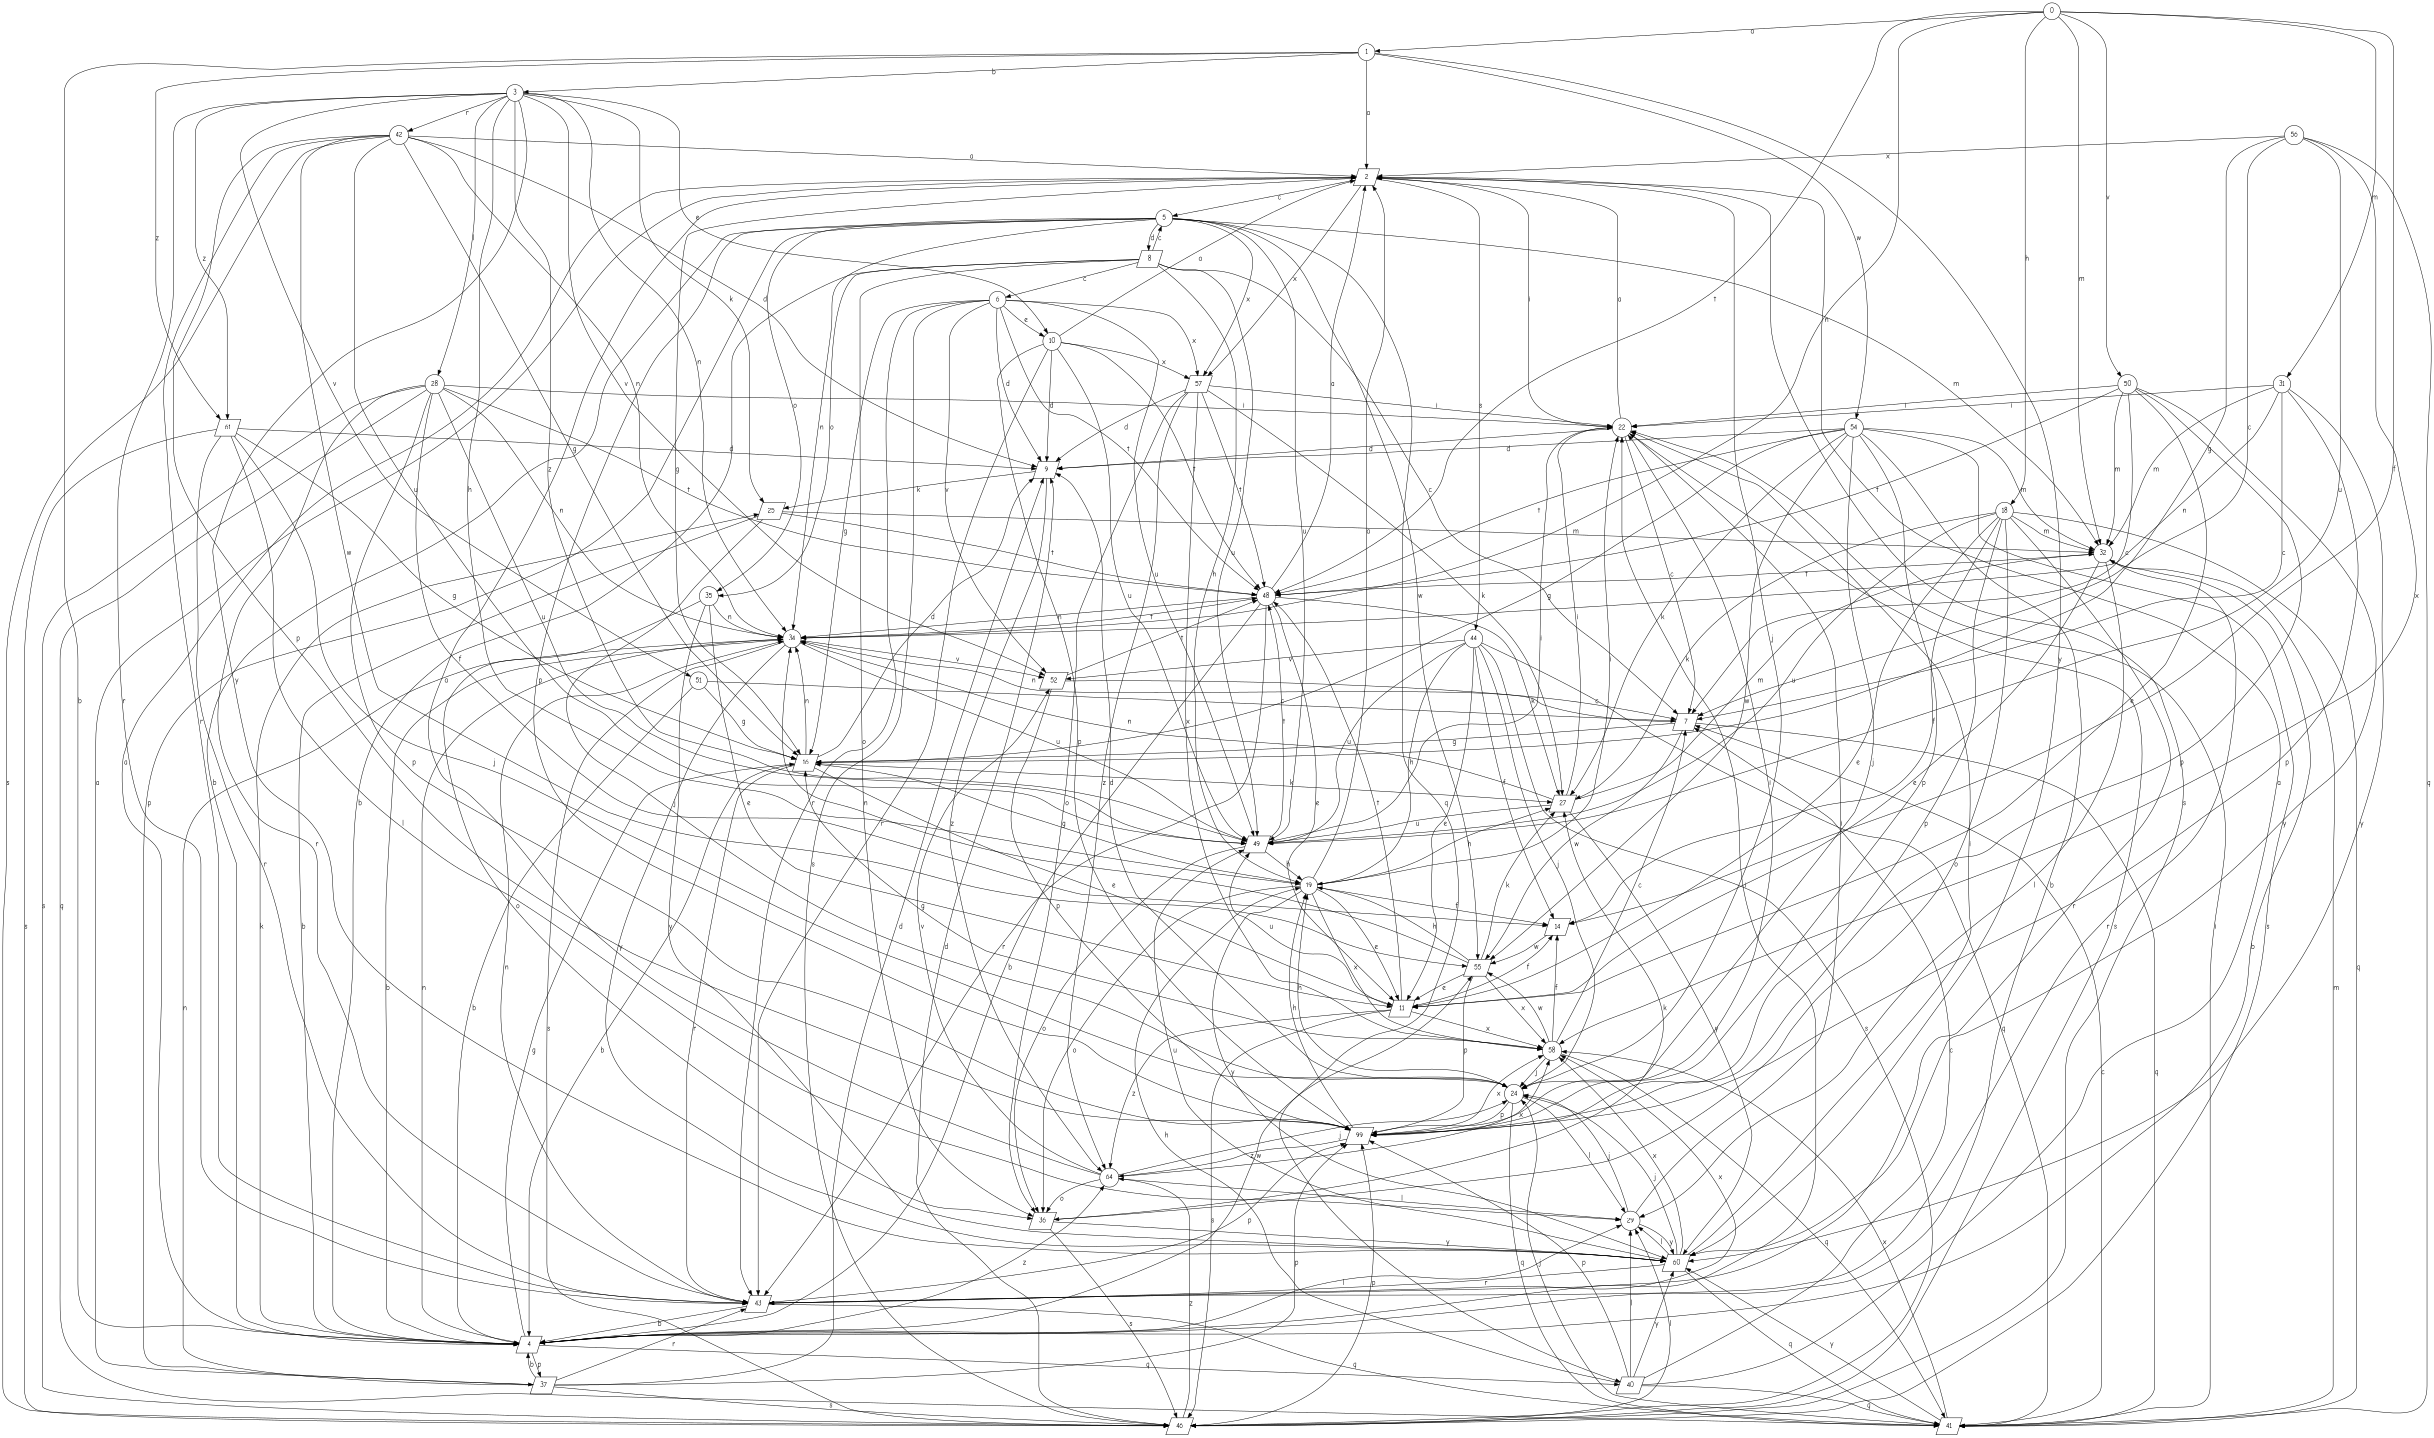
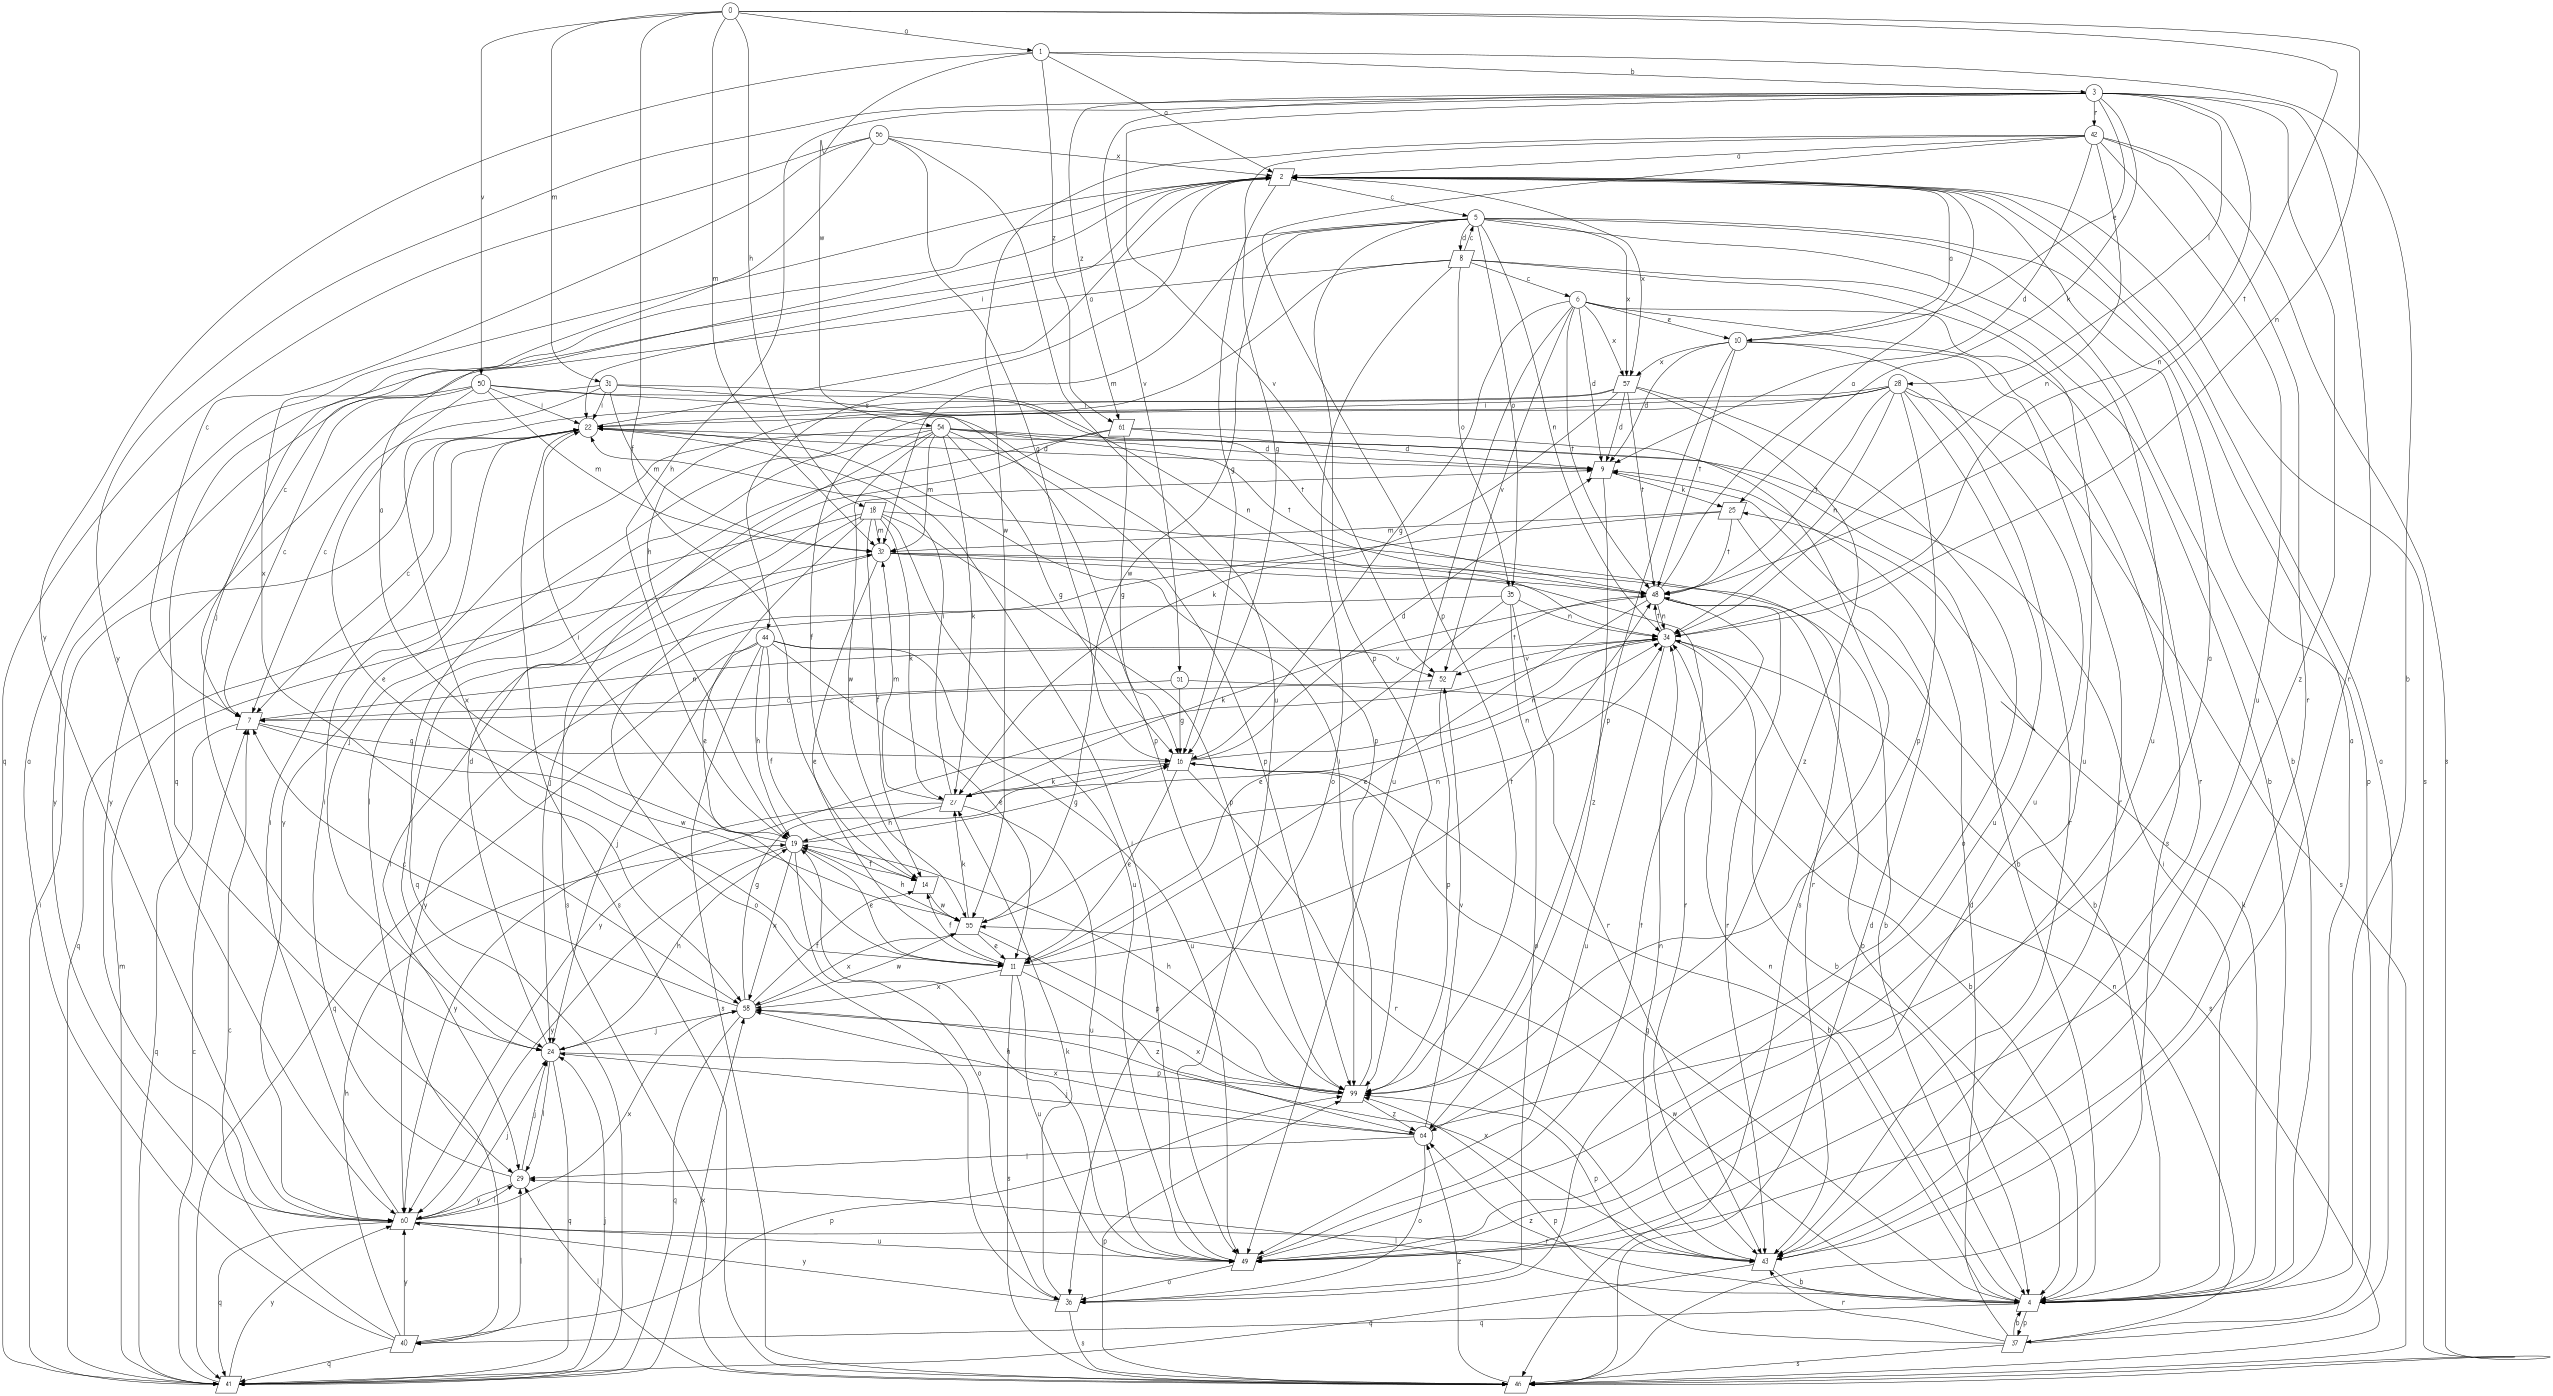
(2005, 511) -> (873, 511)
none -> (369, 689)
(1428, 856) -> (874, 823)
(298, 1003) -> (1607, 935)
